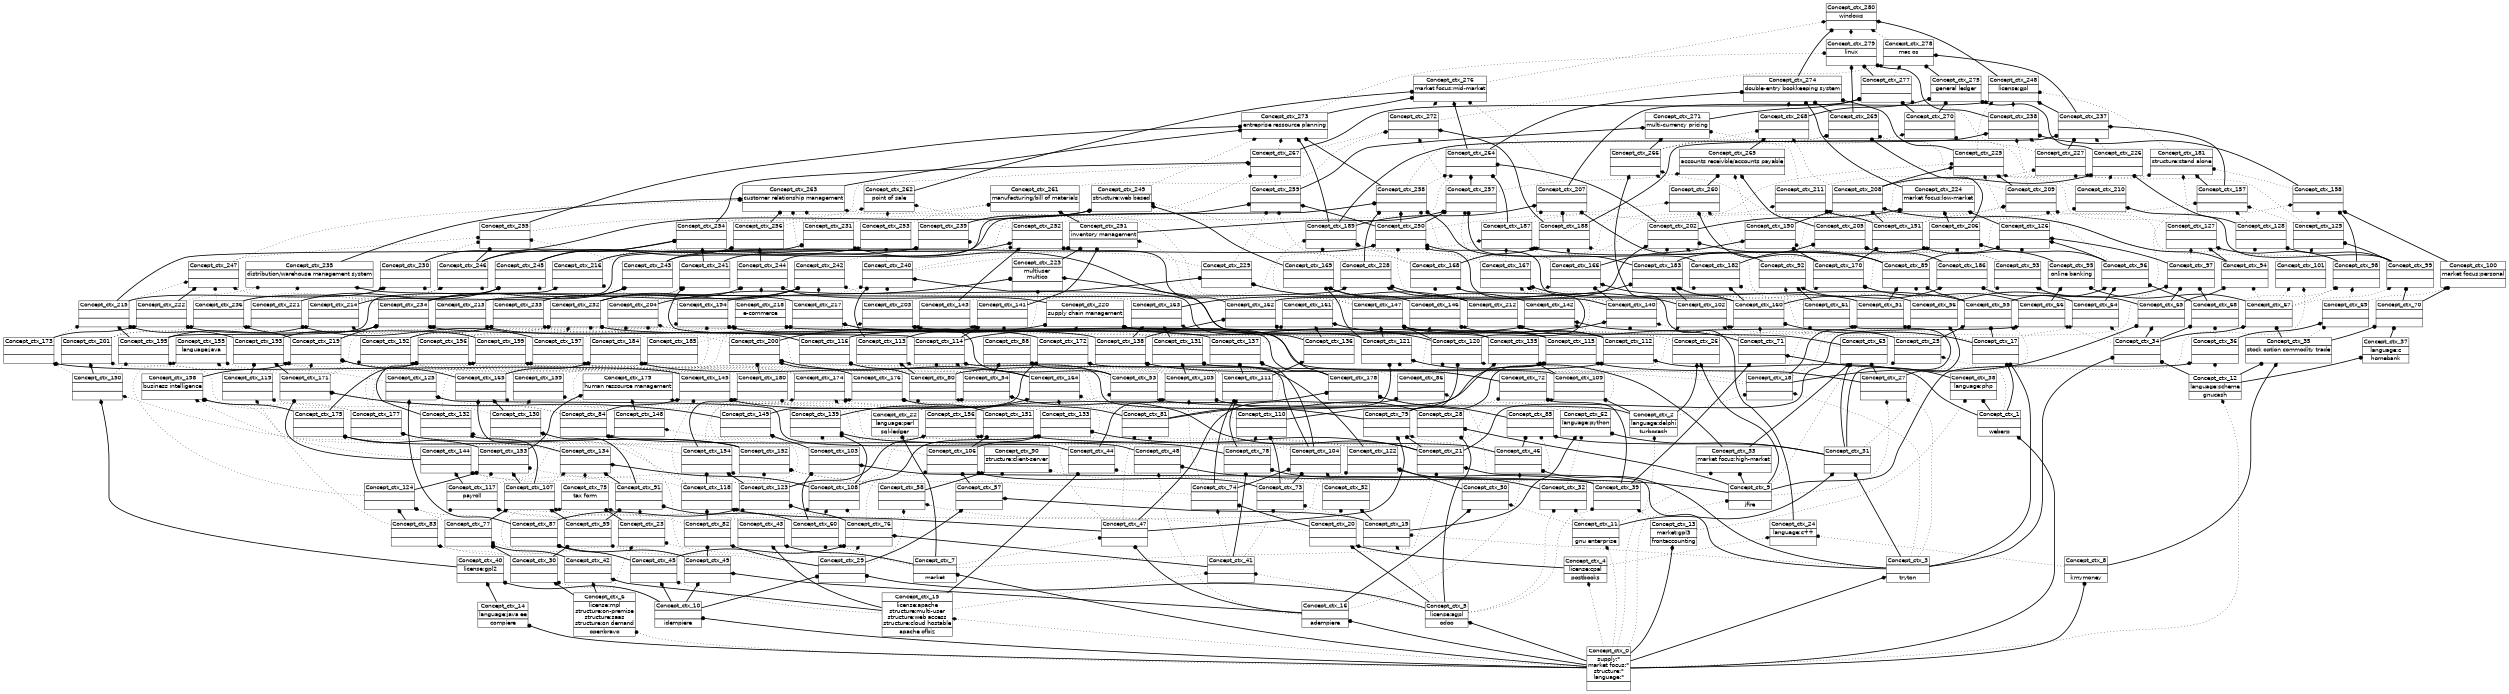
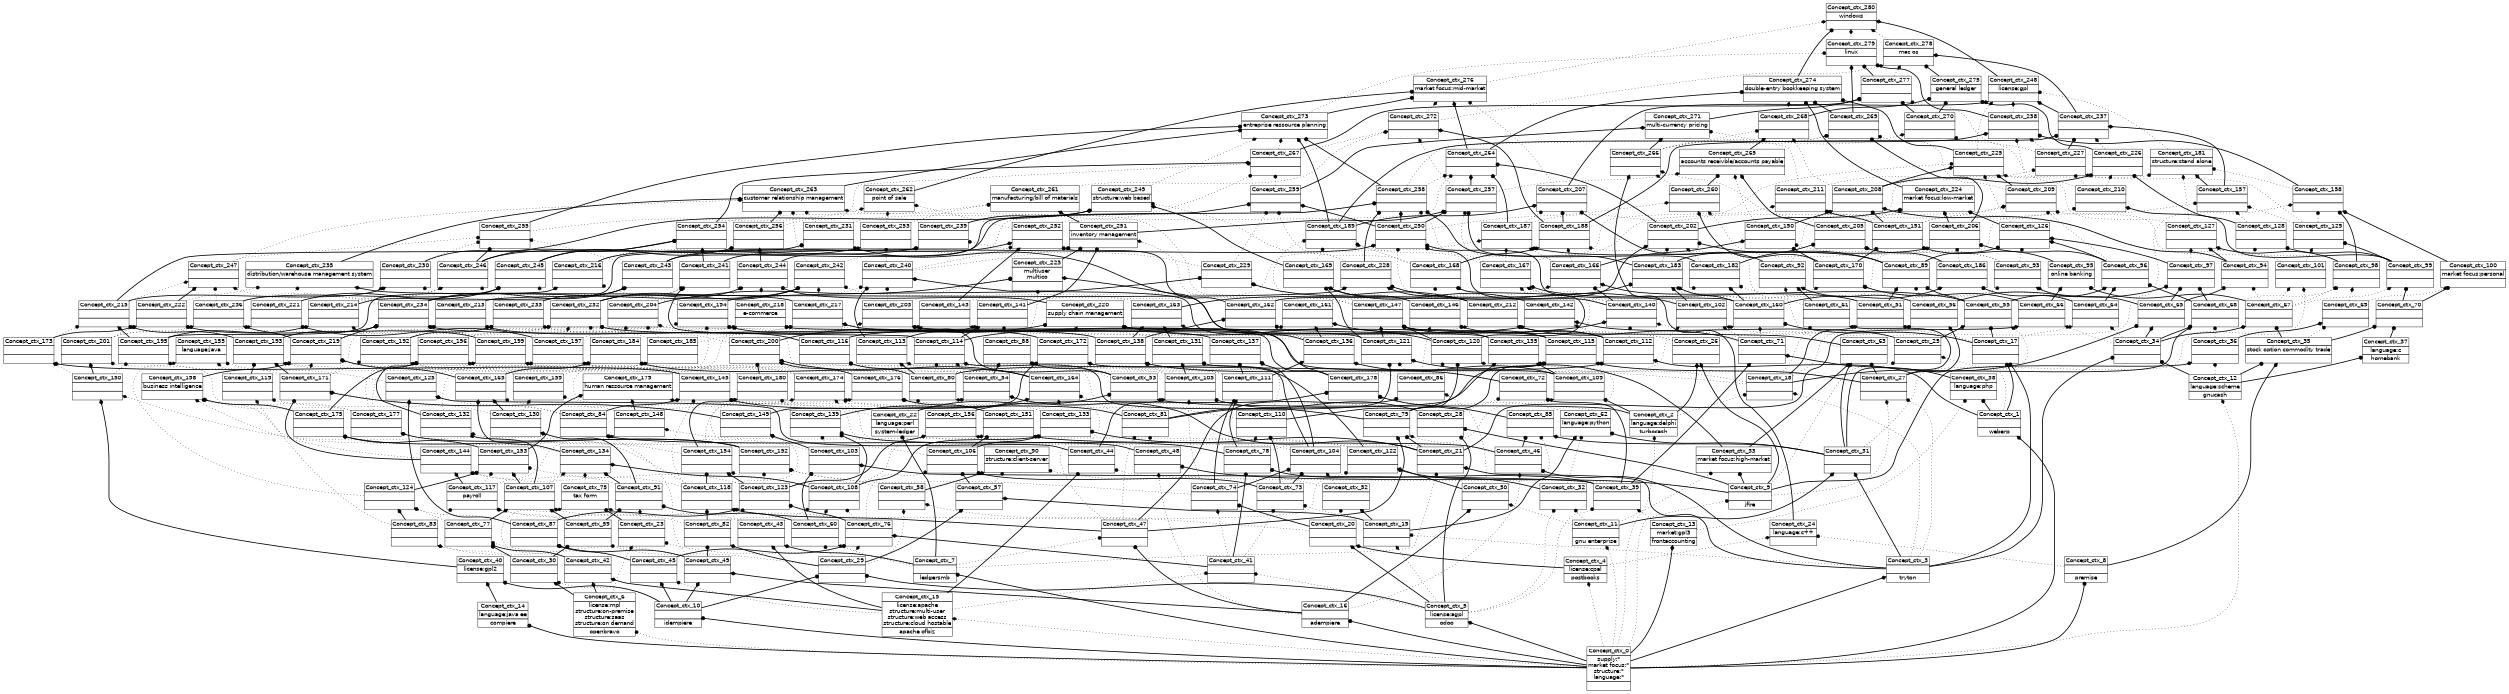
none -> (1456, 368)
none -> (2058, 372)
(1013, 403) -> (1013, 403)
(895, 432) -> (895, 432)
(935, 578) -> (935, 578)
(2086, 578) -> (2086, 578)
